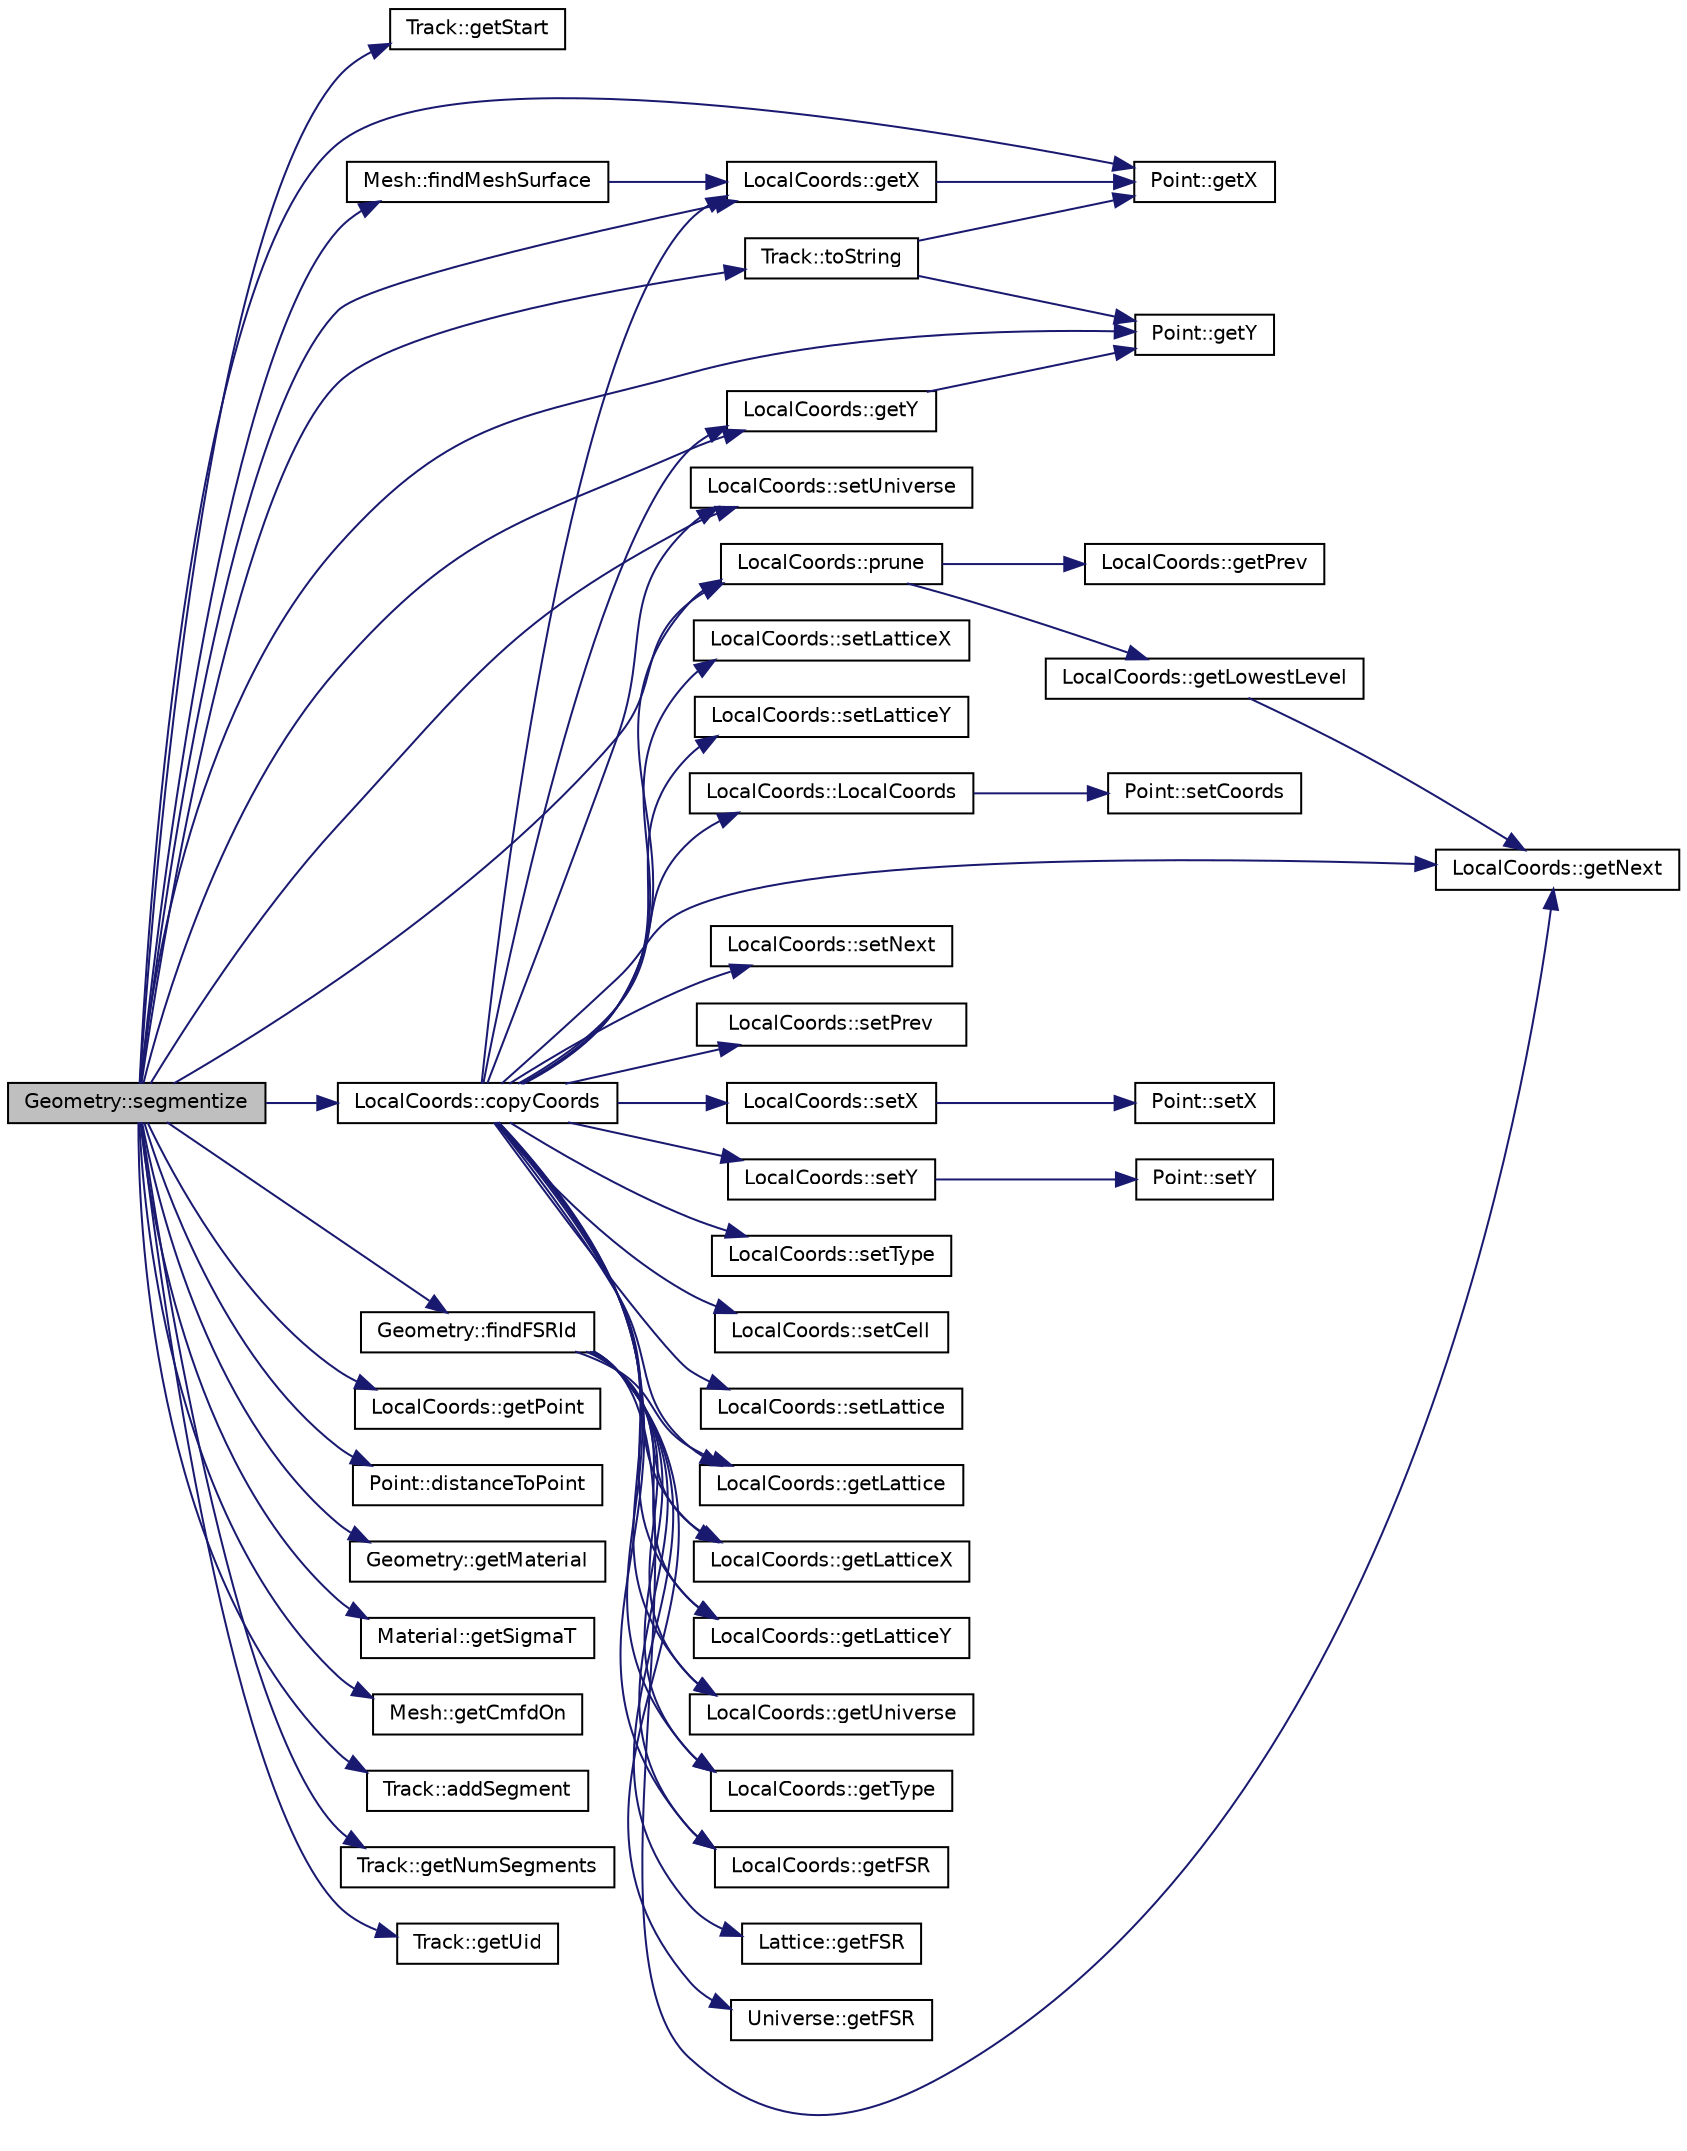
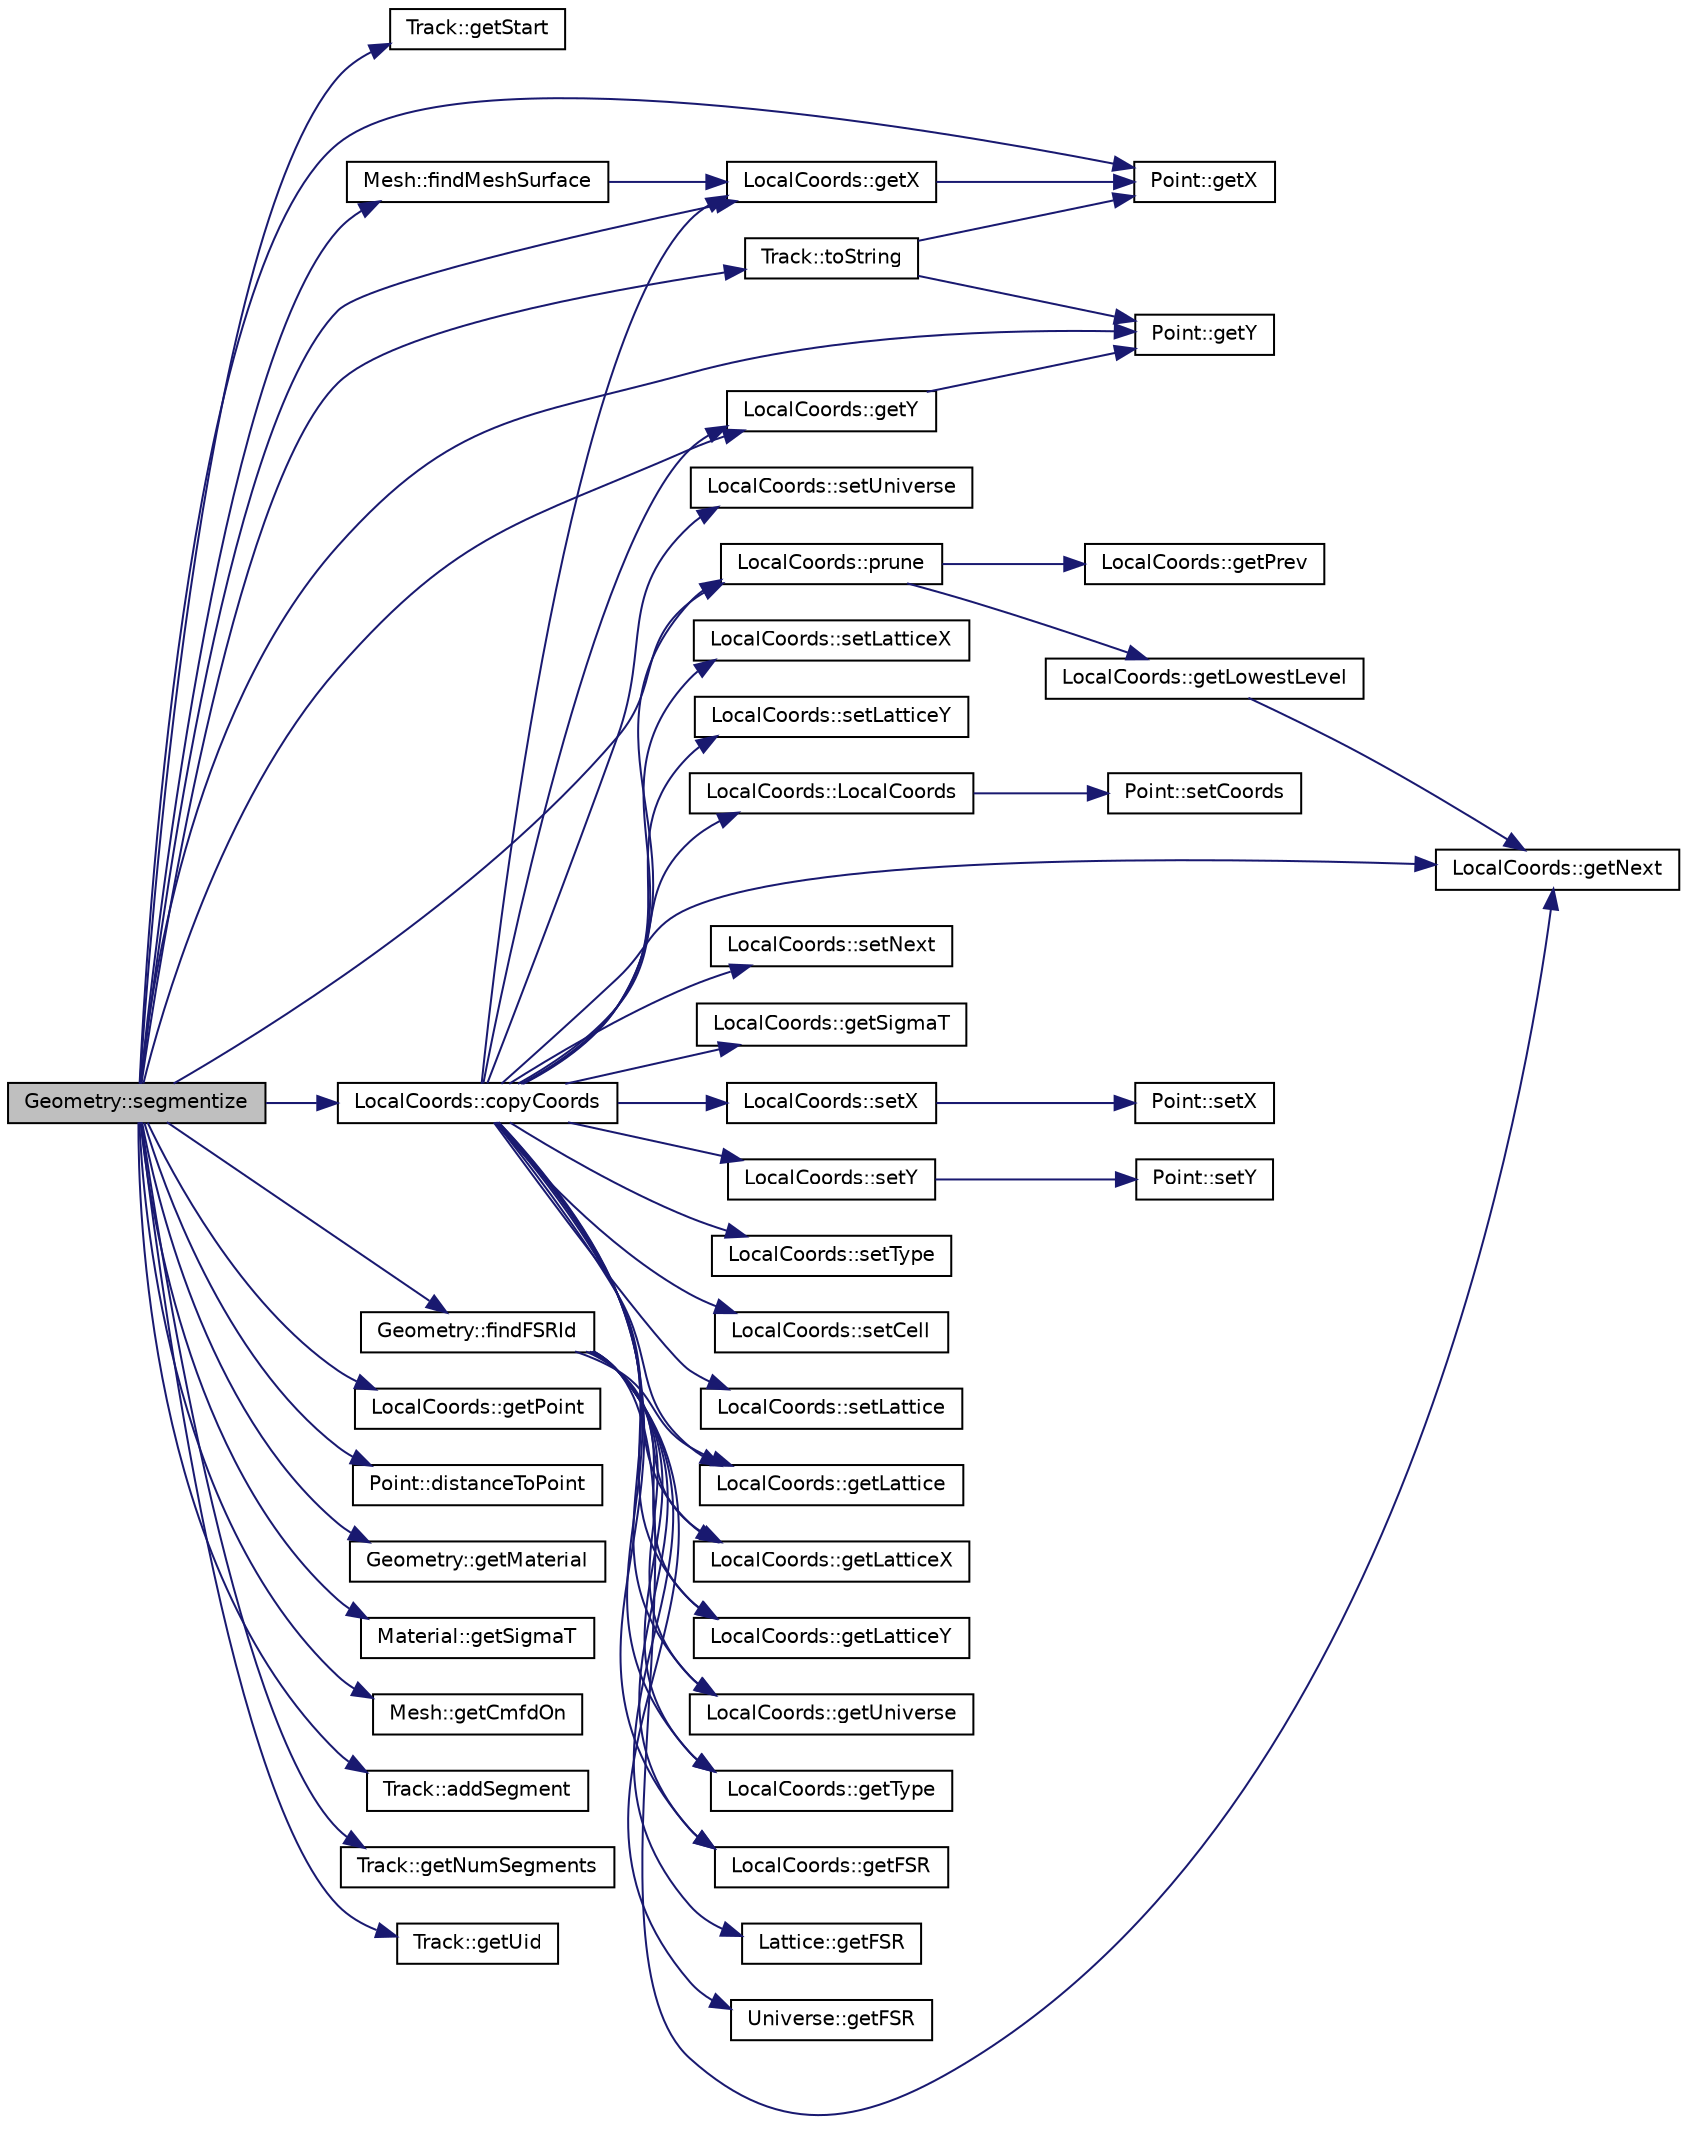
(397, 760) -> none
(832, 1025) -> (832, 1025)
